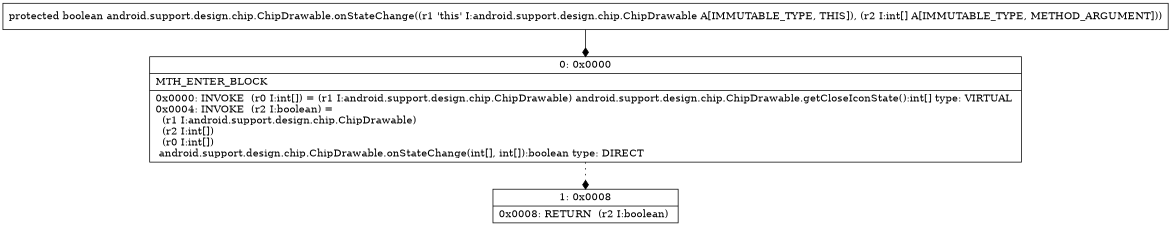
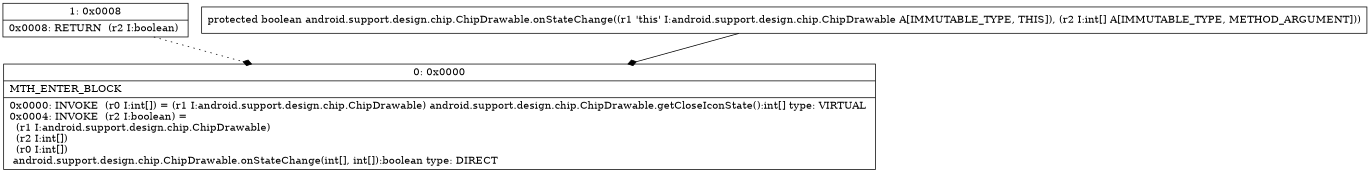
(586, 171) -> (198, 49)
